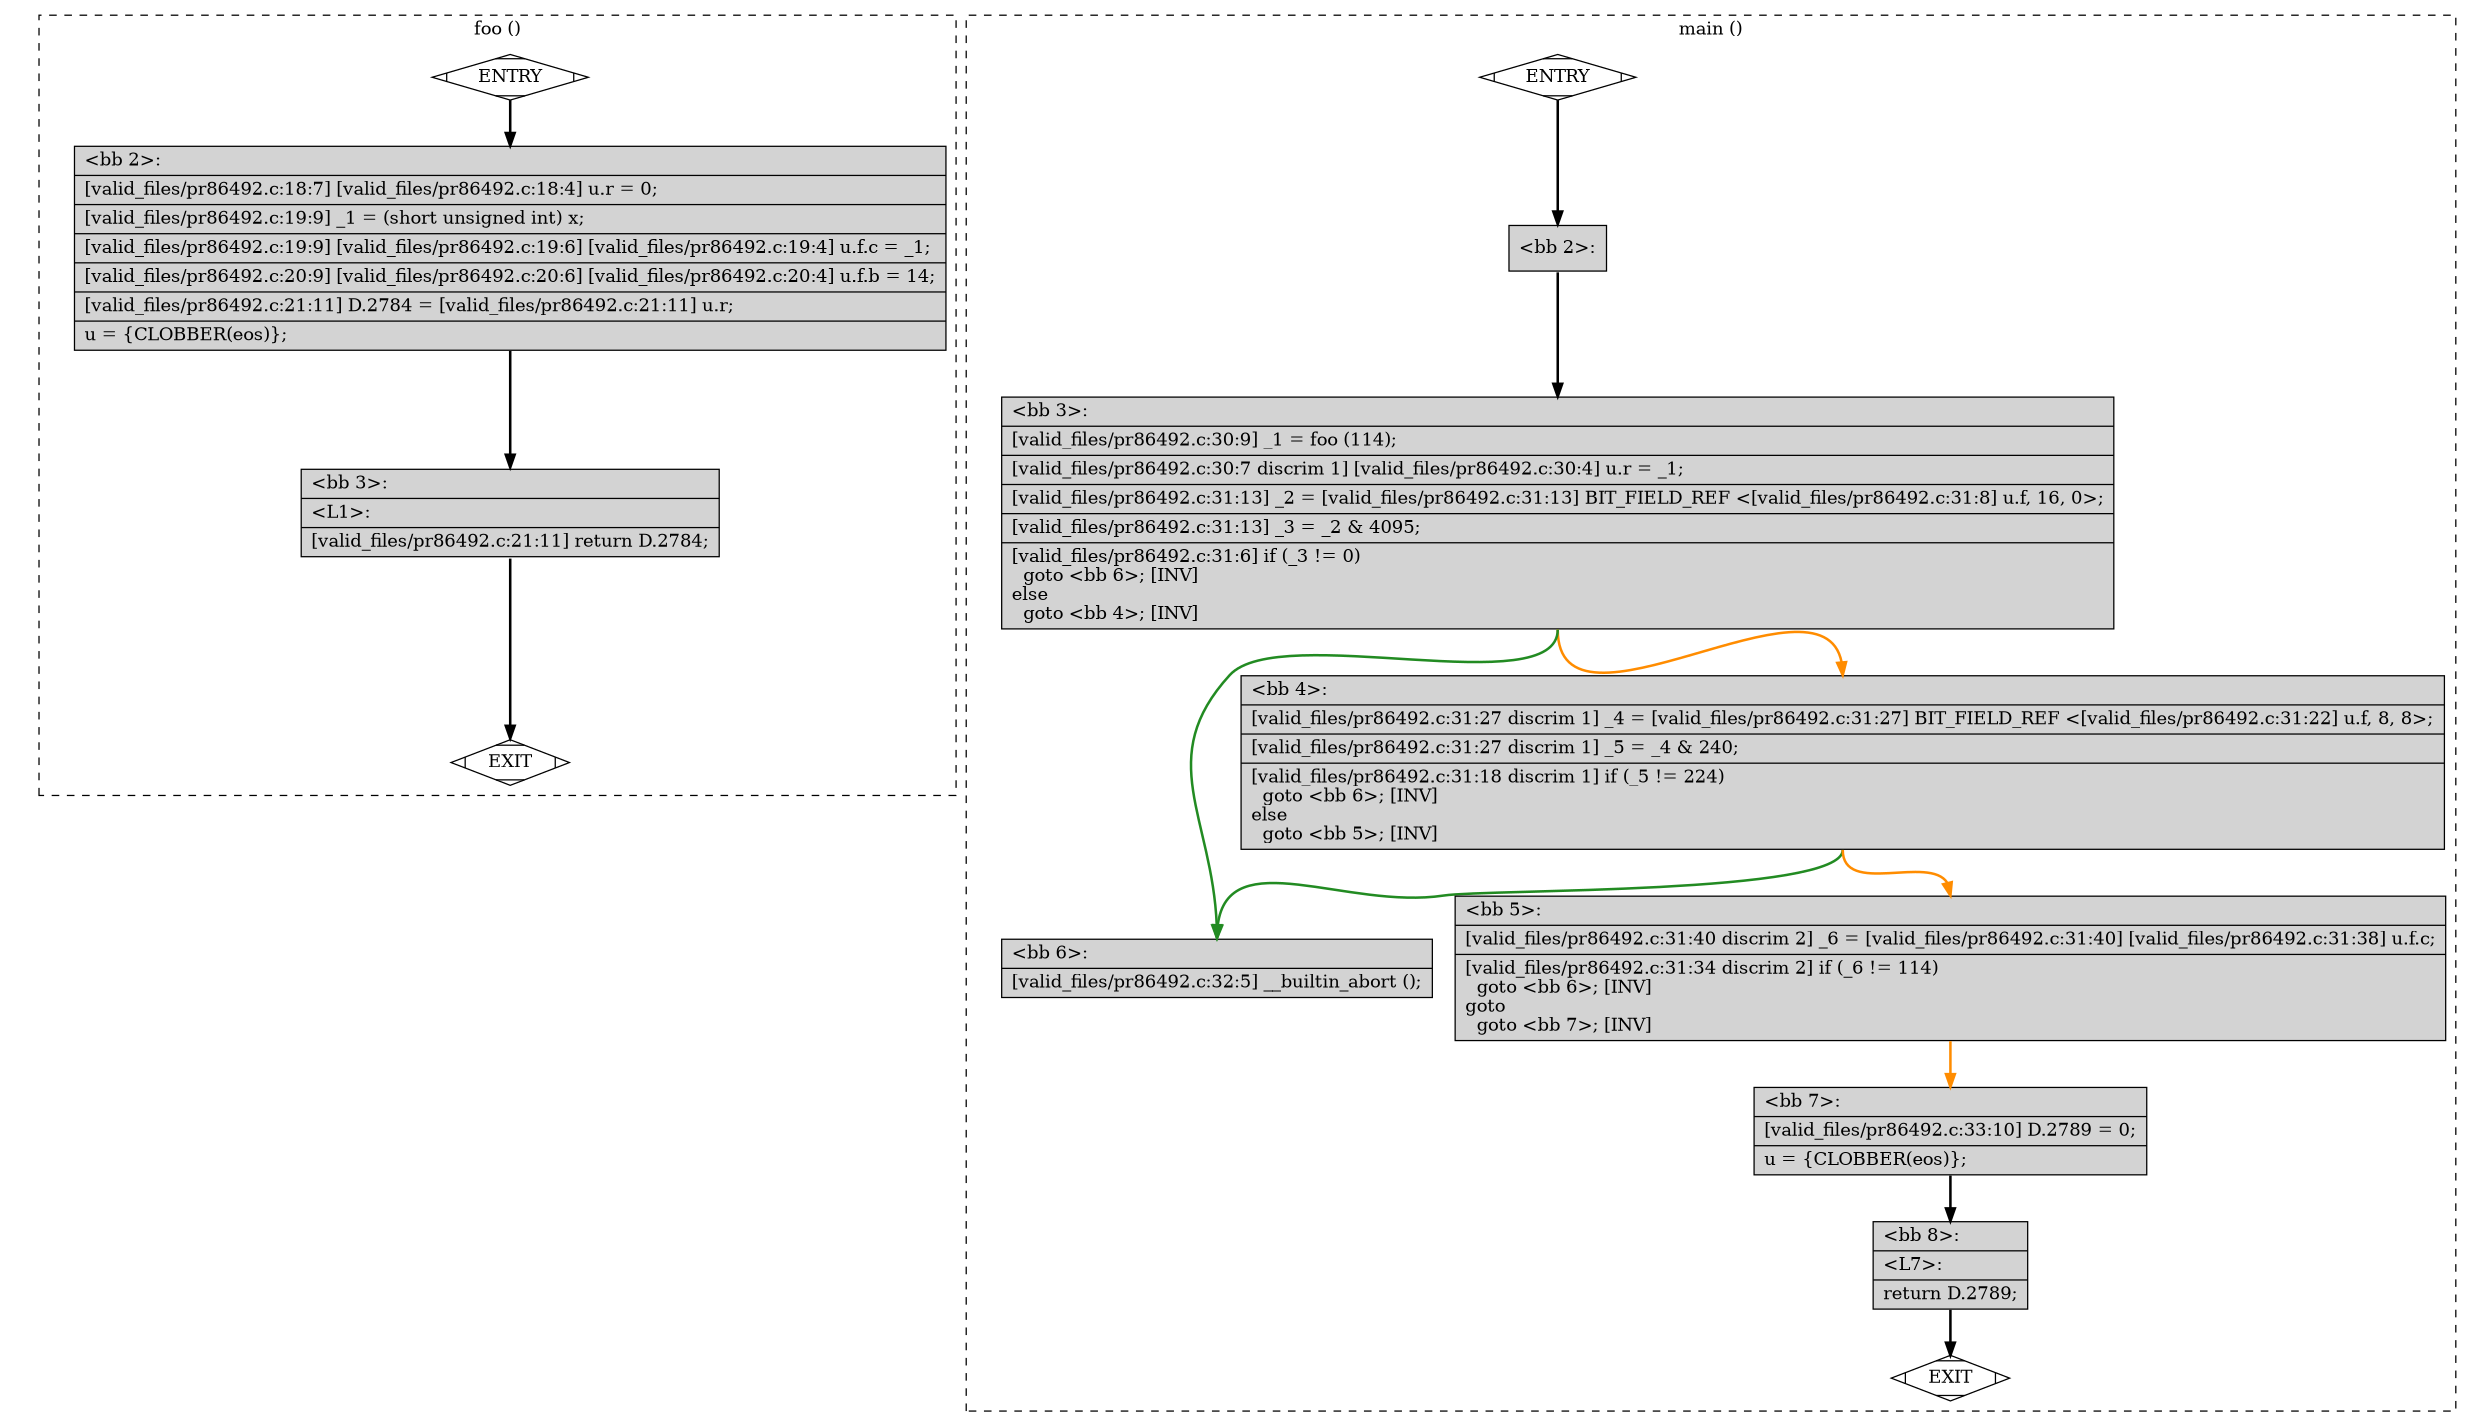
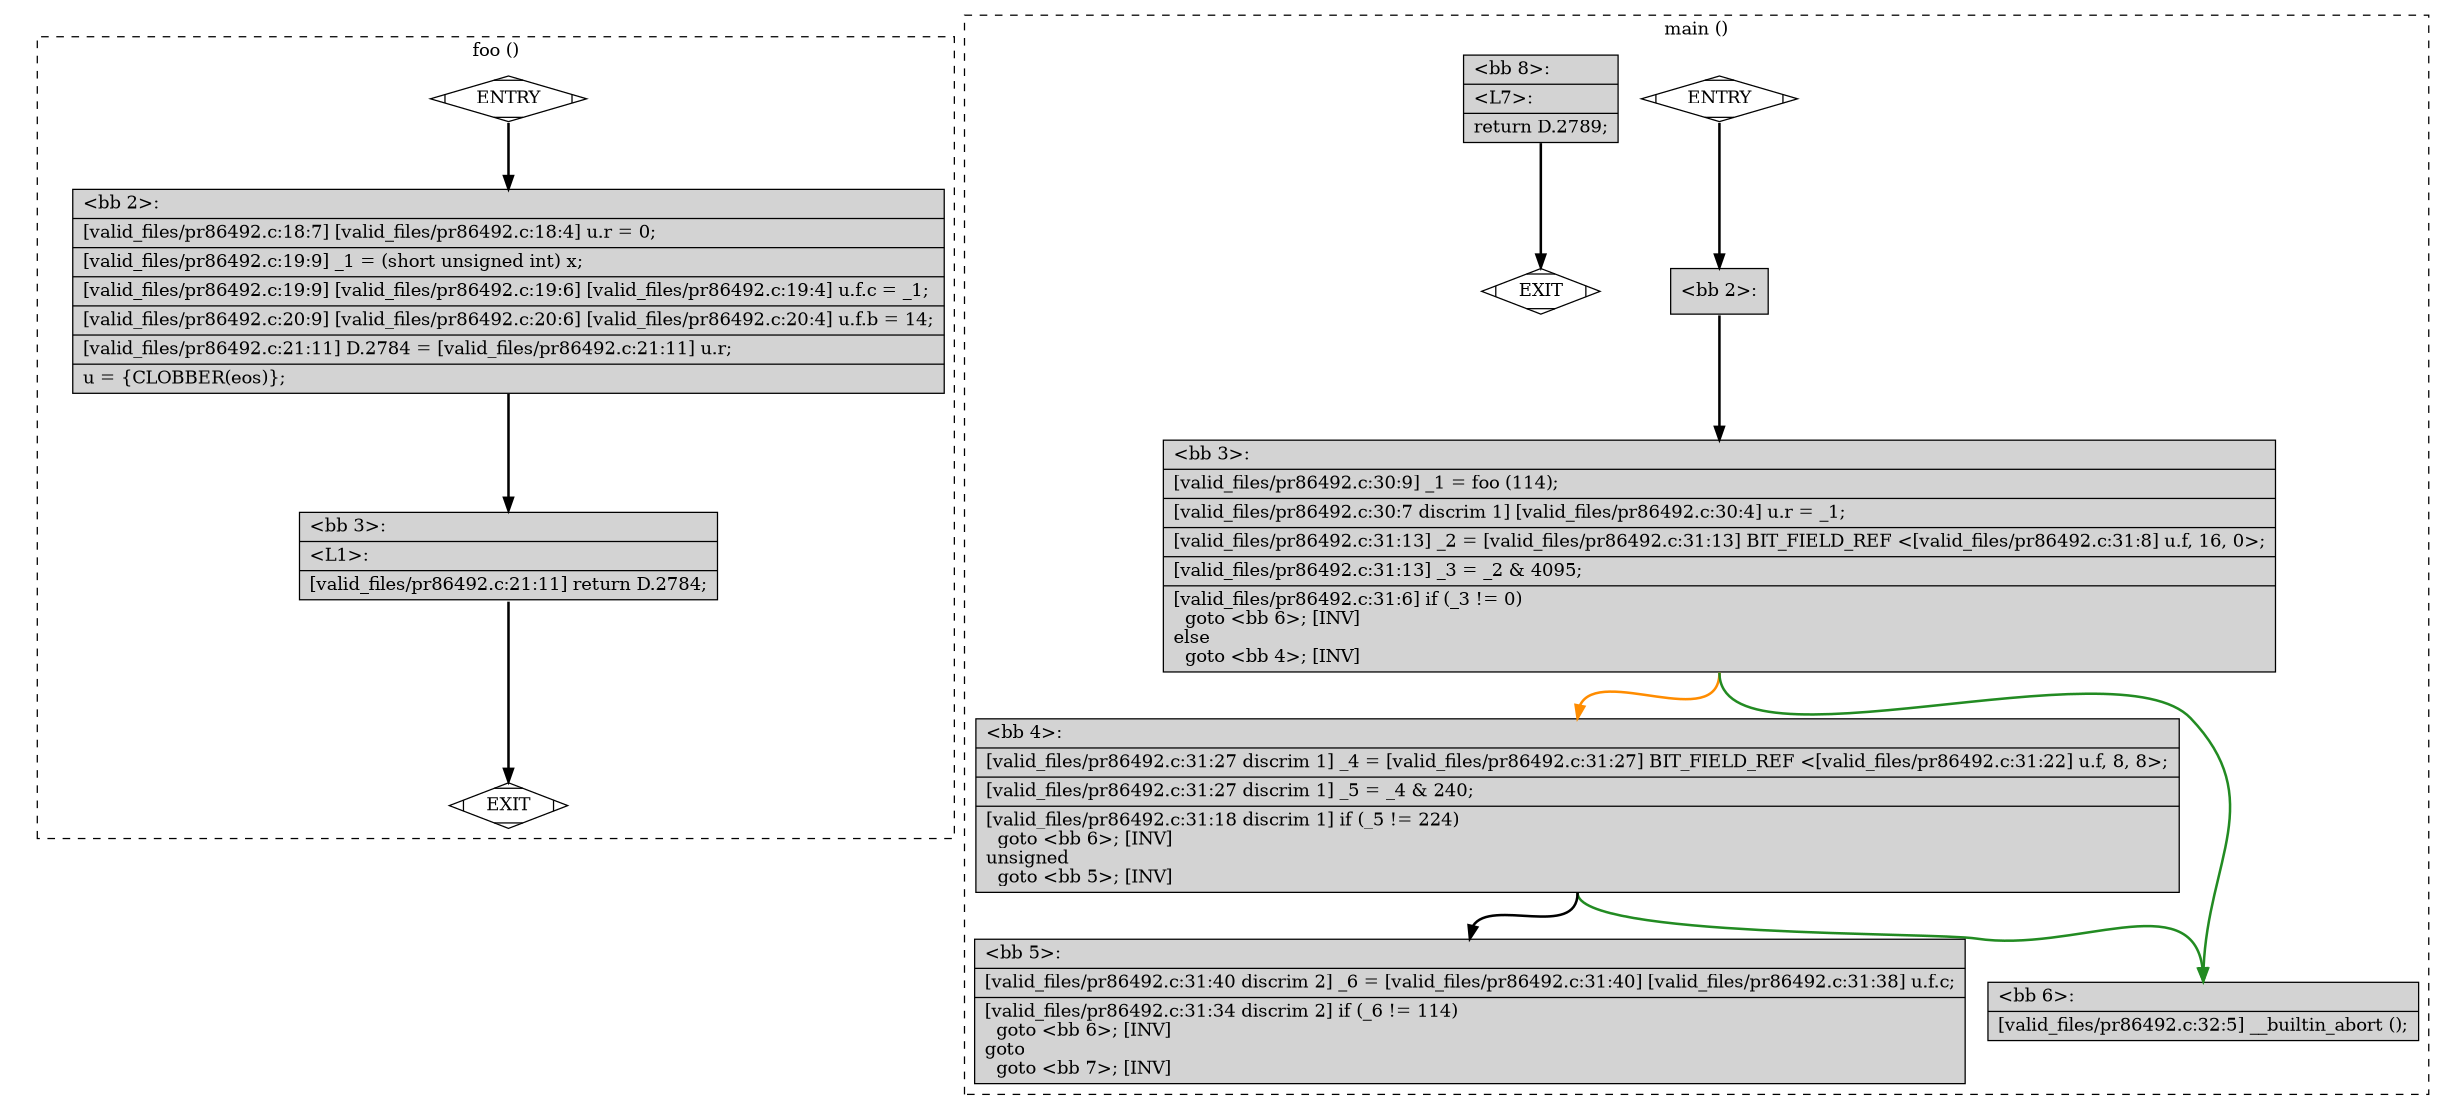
(1270, 815) -> (1028, 858)
(1890, 873) -> (1530, 916)
(1950, 1131) -> none
